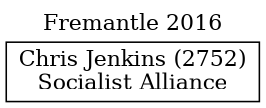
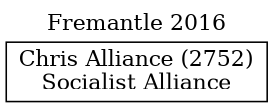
(133, 72) -> (137, 72)
